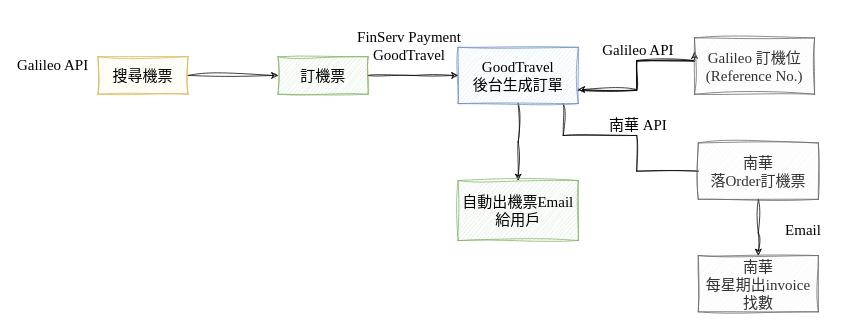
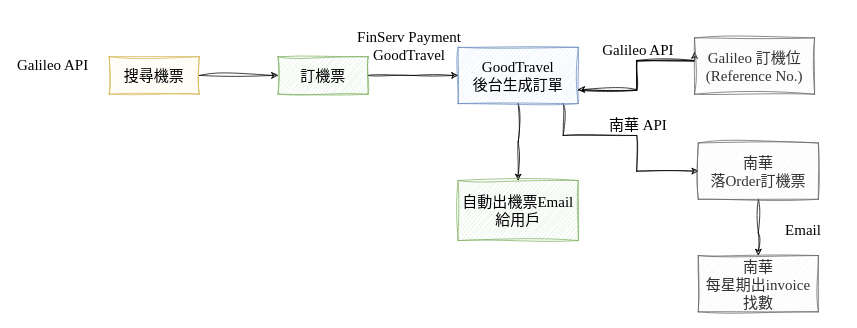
(143, 75) -> (154, 75)
(693, 171) -> (691, 171)
